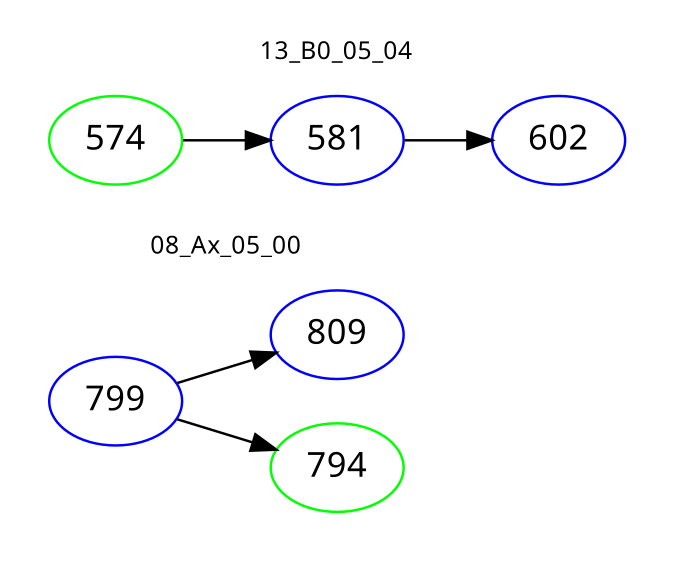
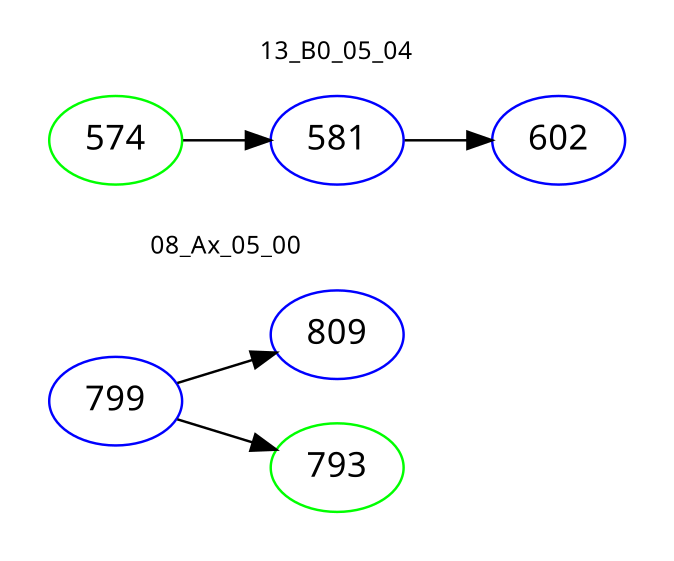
(337, 468) -> (337, 468)
